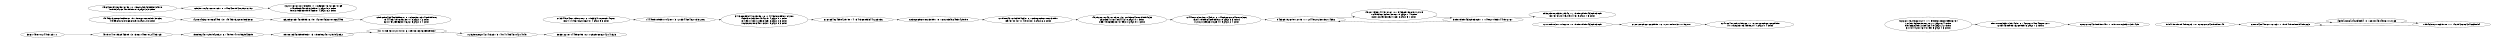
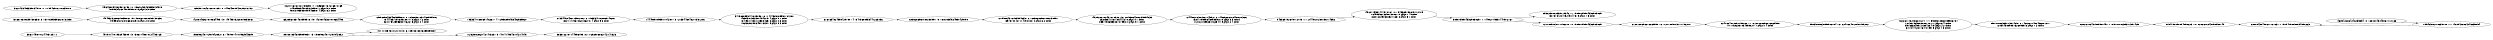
none -> (42, 8)
none -> (42, 20)
none -> (497, 20)
(1395, 22) -> (1527, 22)
(2323, 23) -> none
none -> (1839, 24)
none -> (2152, 24)
(451, 33) -> (404, 35)
